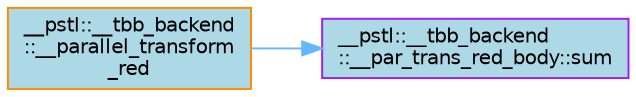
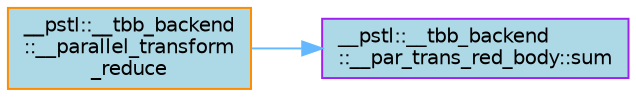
(129, 48) -> (129, 48)
